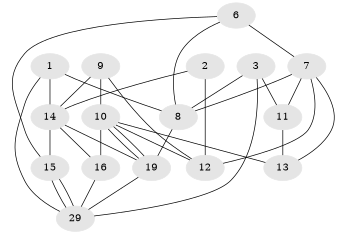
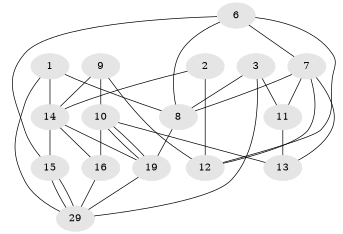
(153, 143) -> (332, 87)
